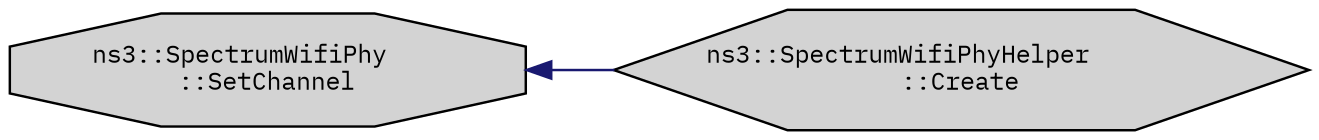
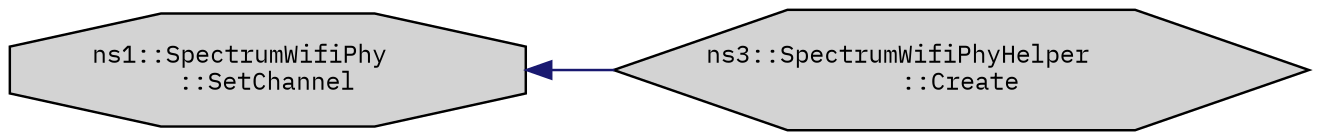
(268, 70) -> (268, 70)
